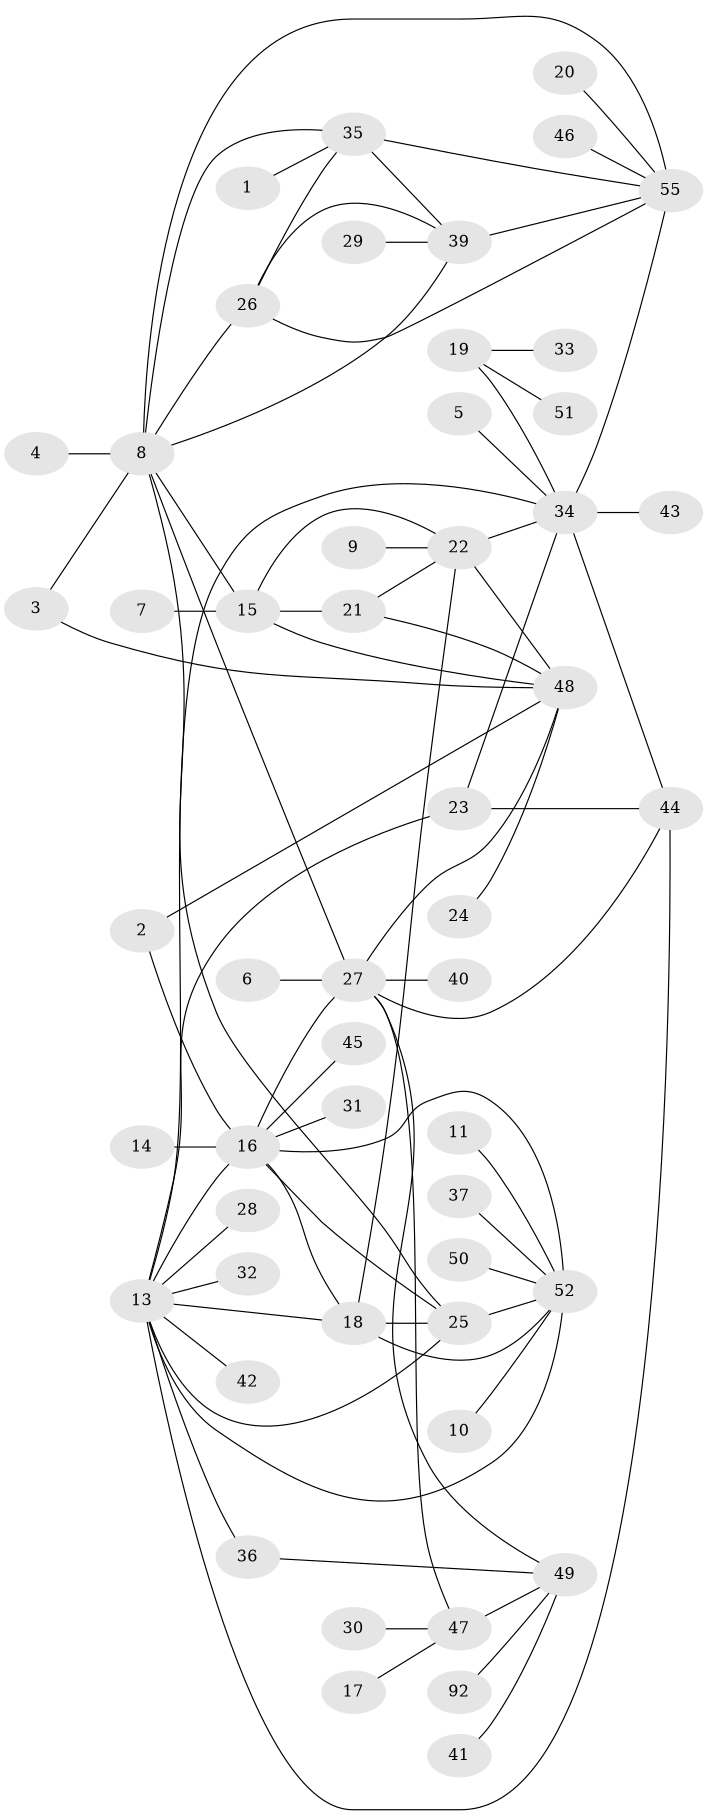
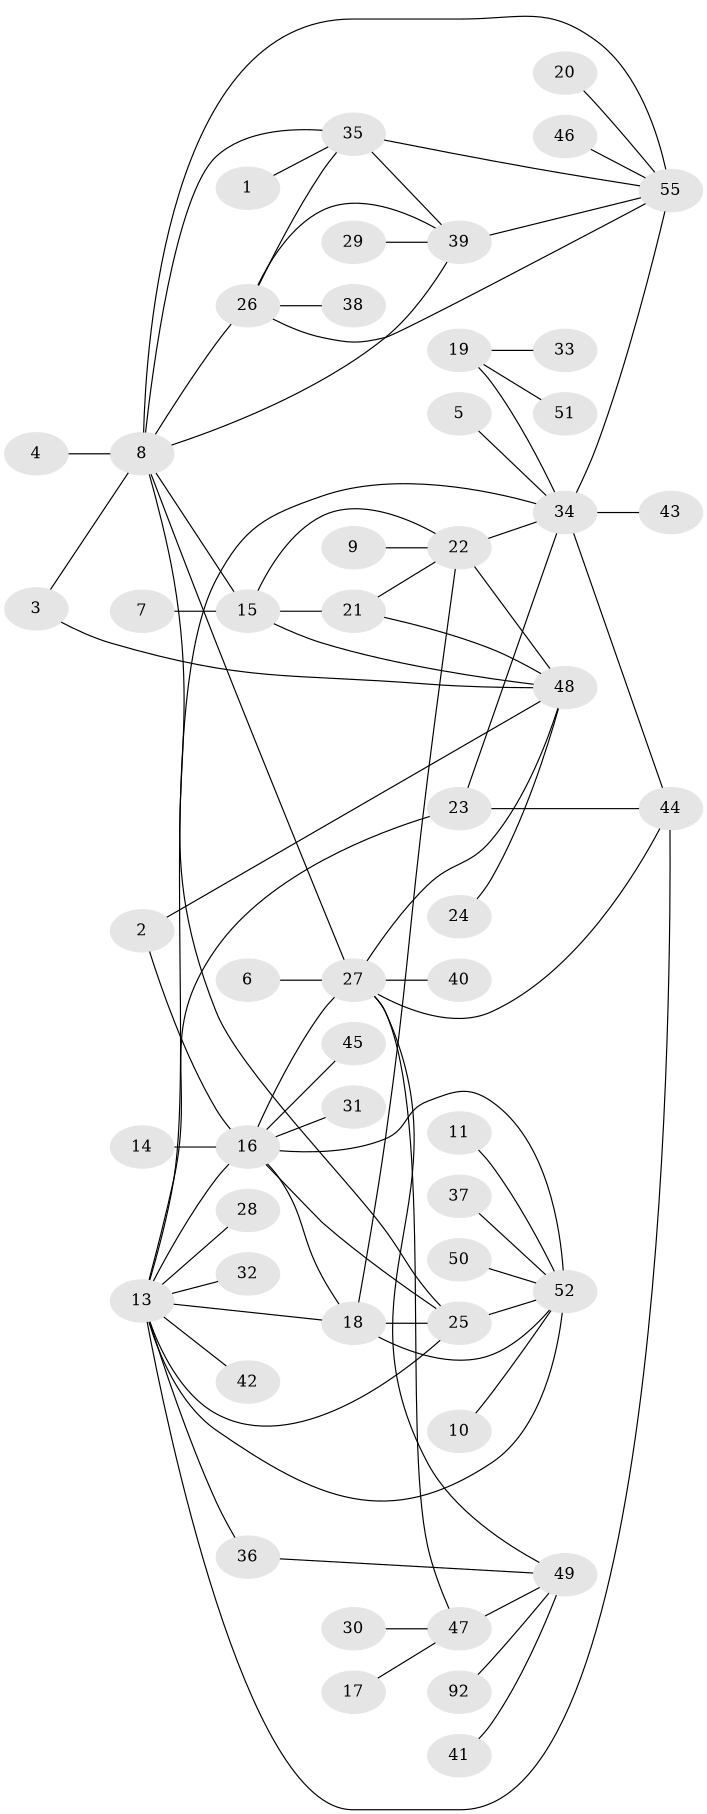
none -> (354, 306)
